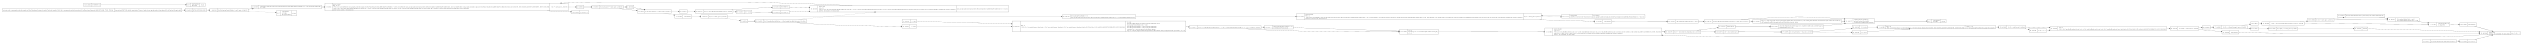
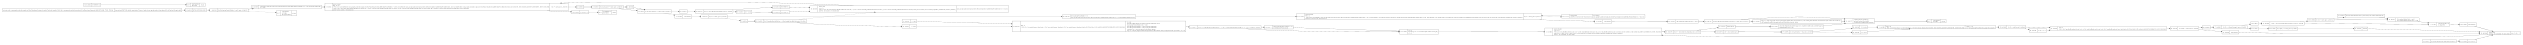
none -> (608, 12)
